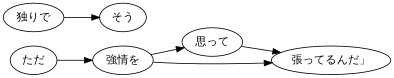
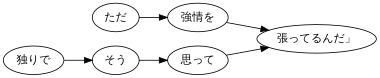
(164, 52) -> (149, 60)
